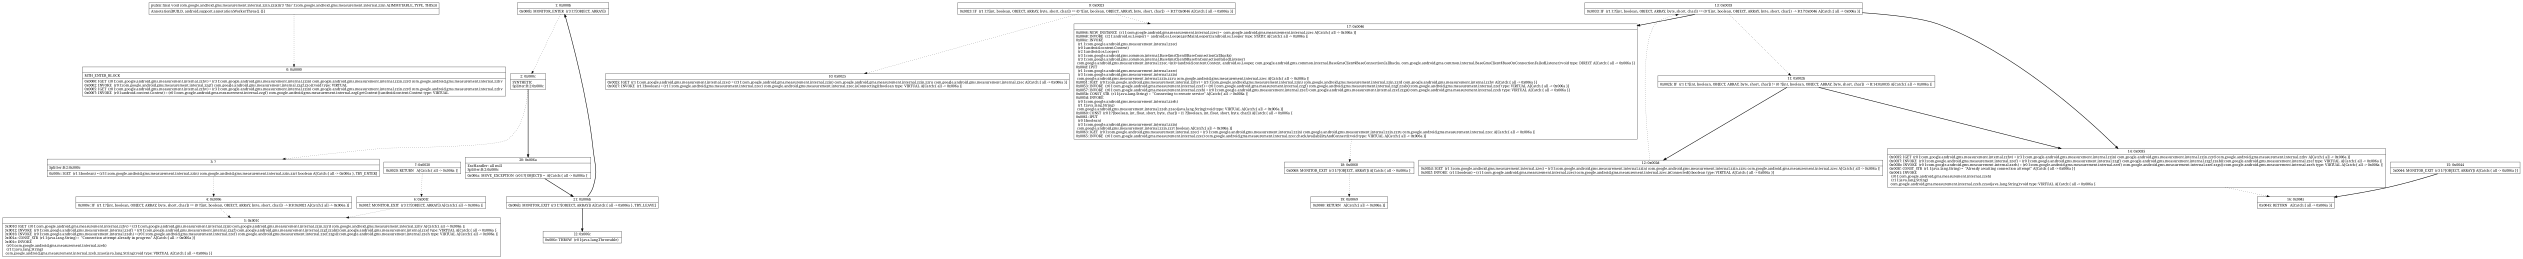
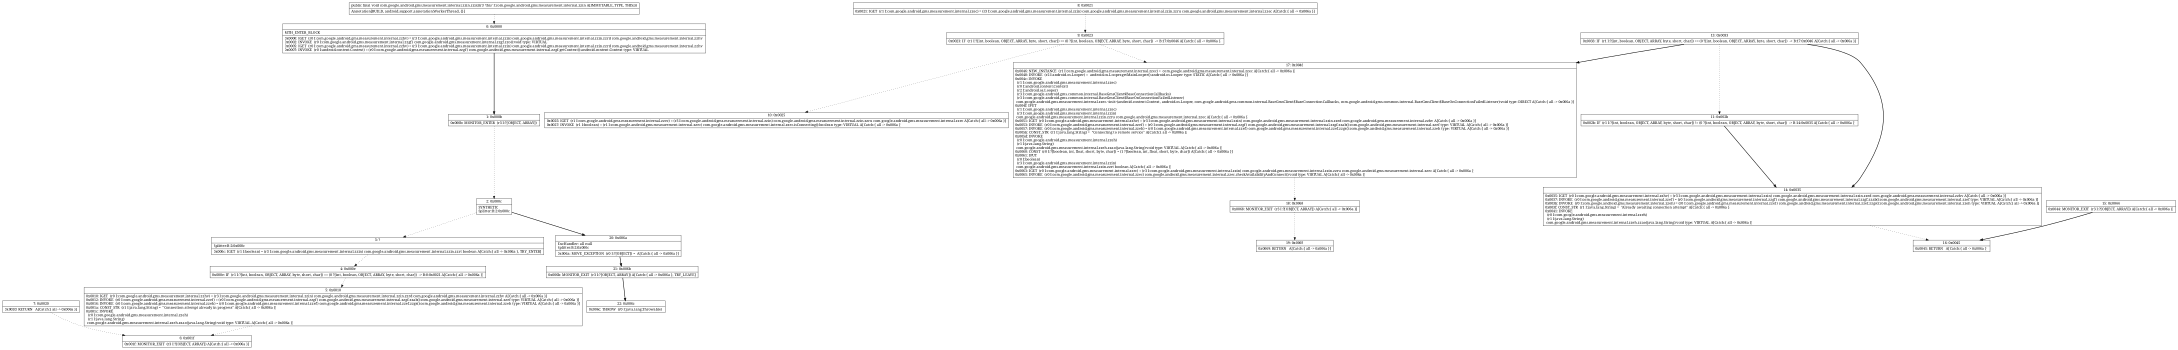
none -> (1085, 9)
(587, 107) -> (494, 82)
(1651, 168) -> none
(371, 213) -> (233, 330)
